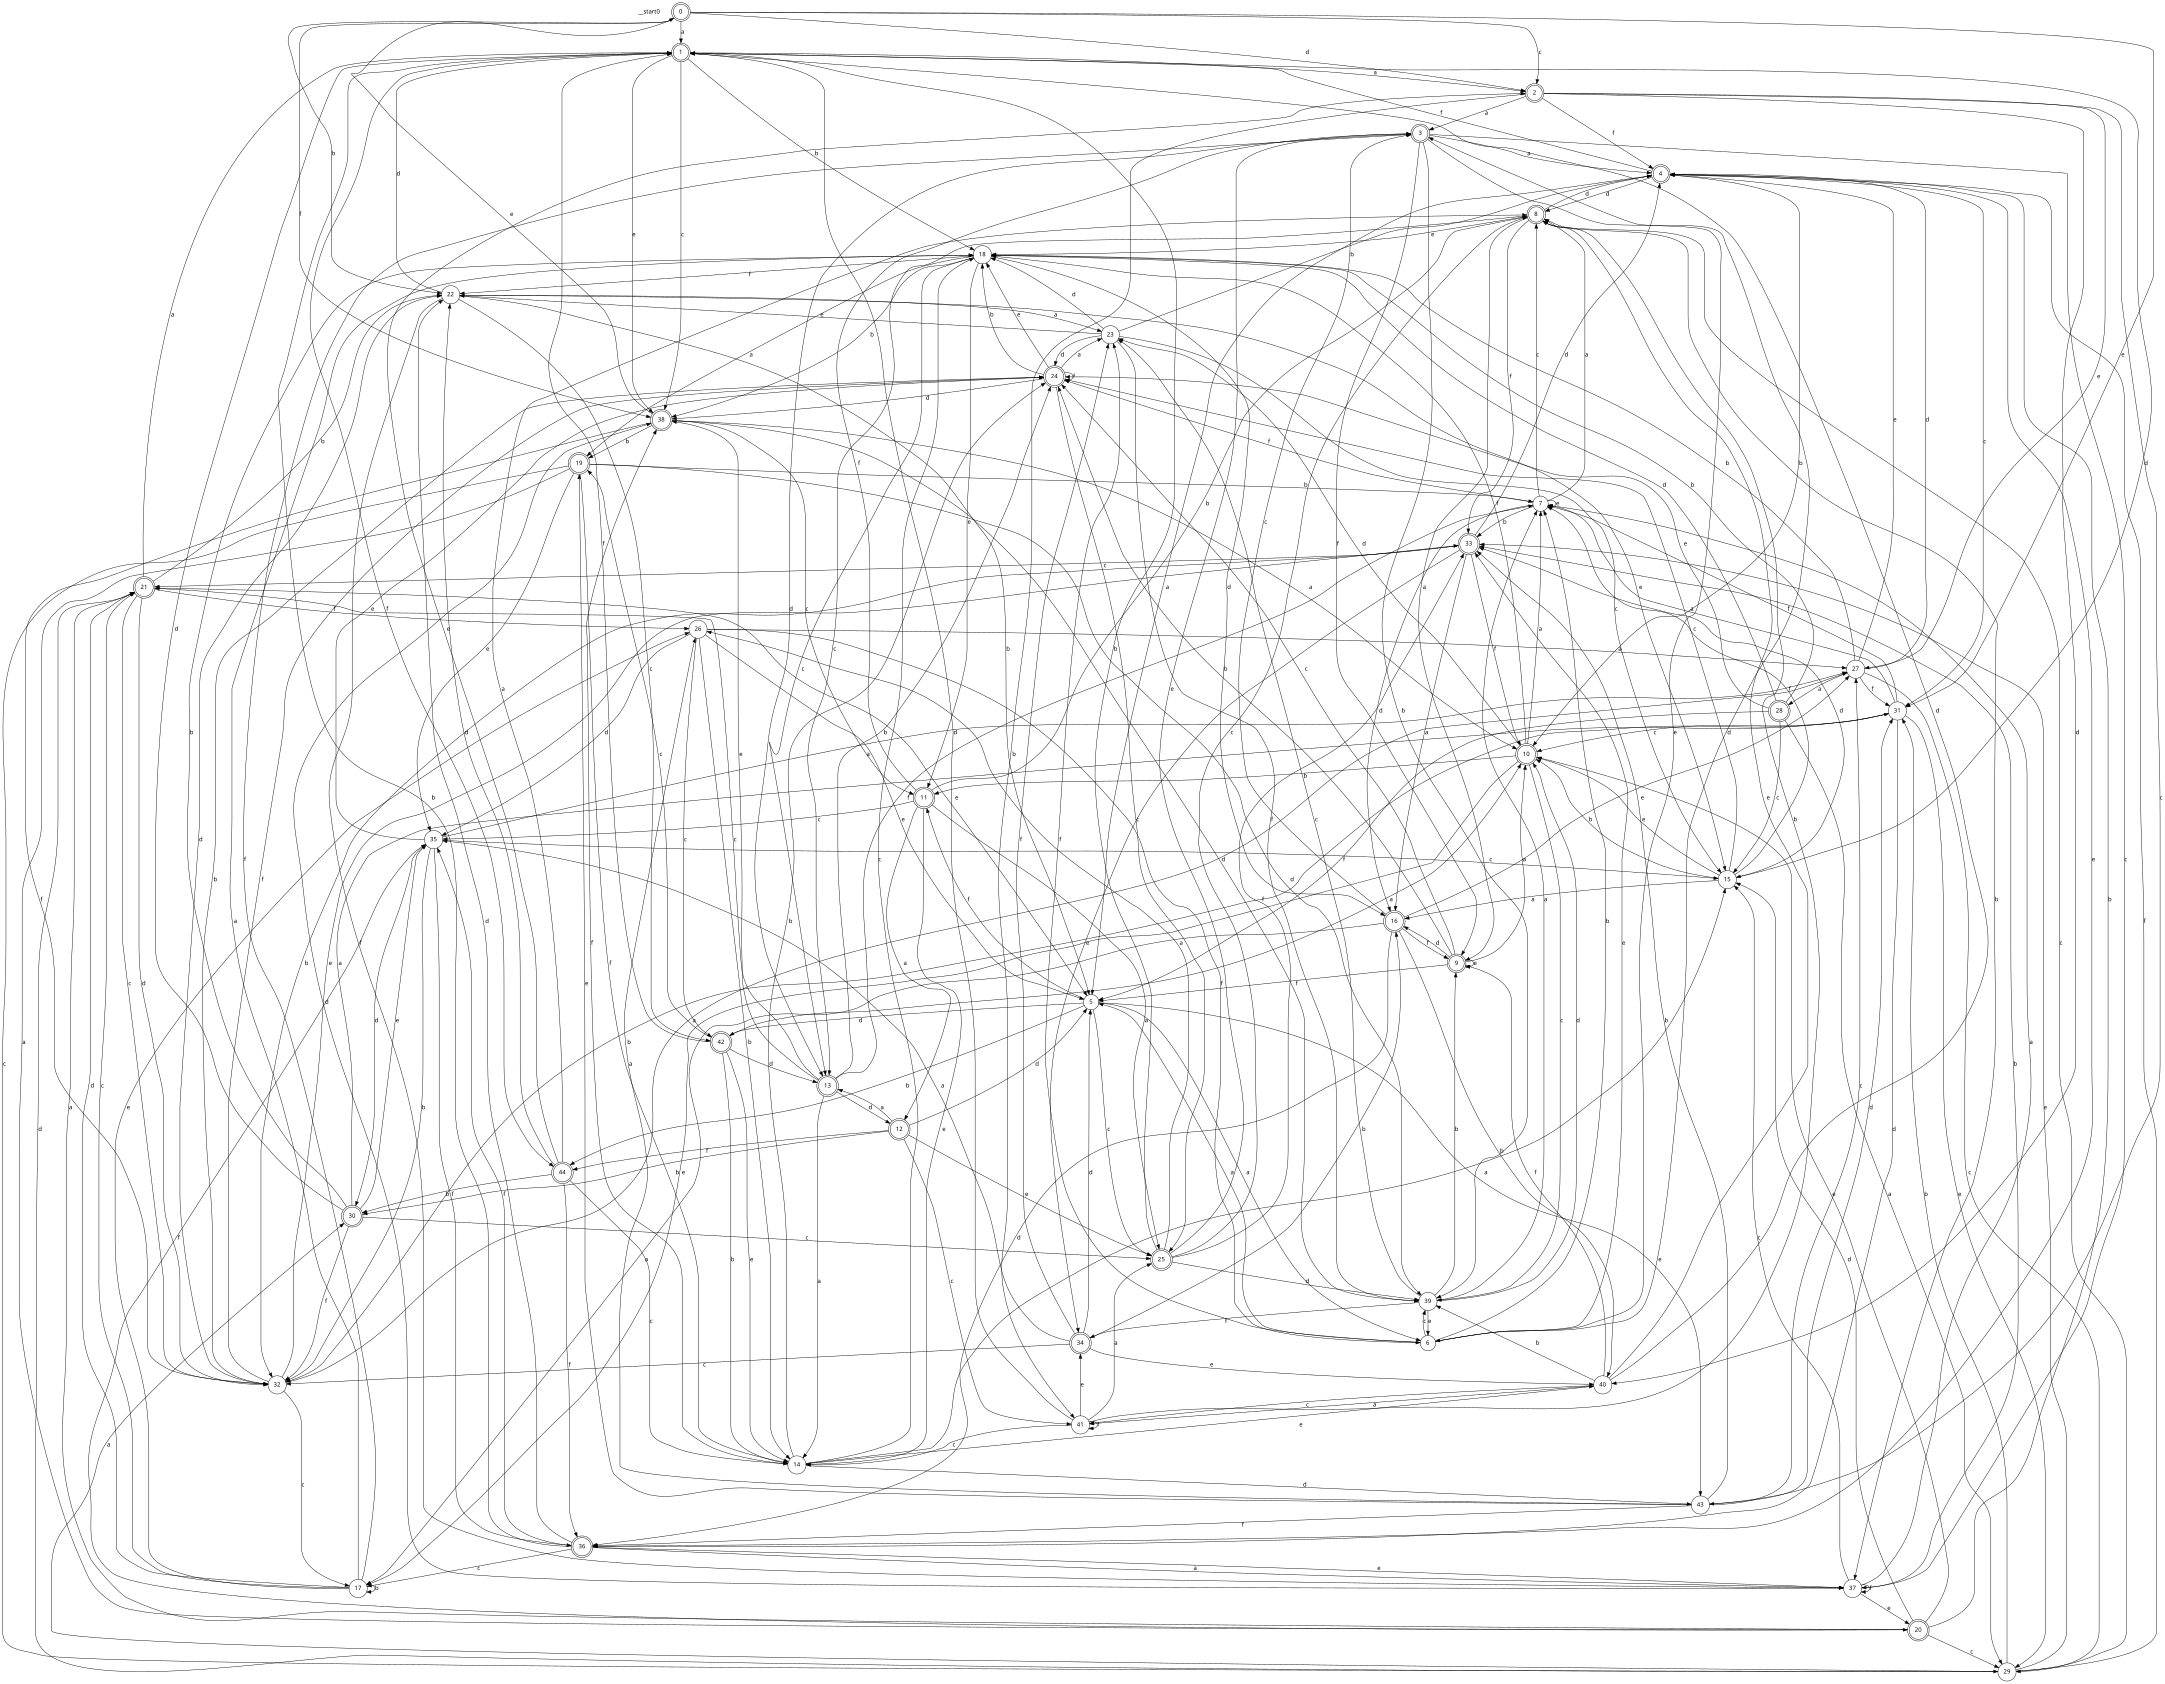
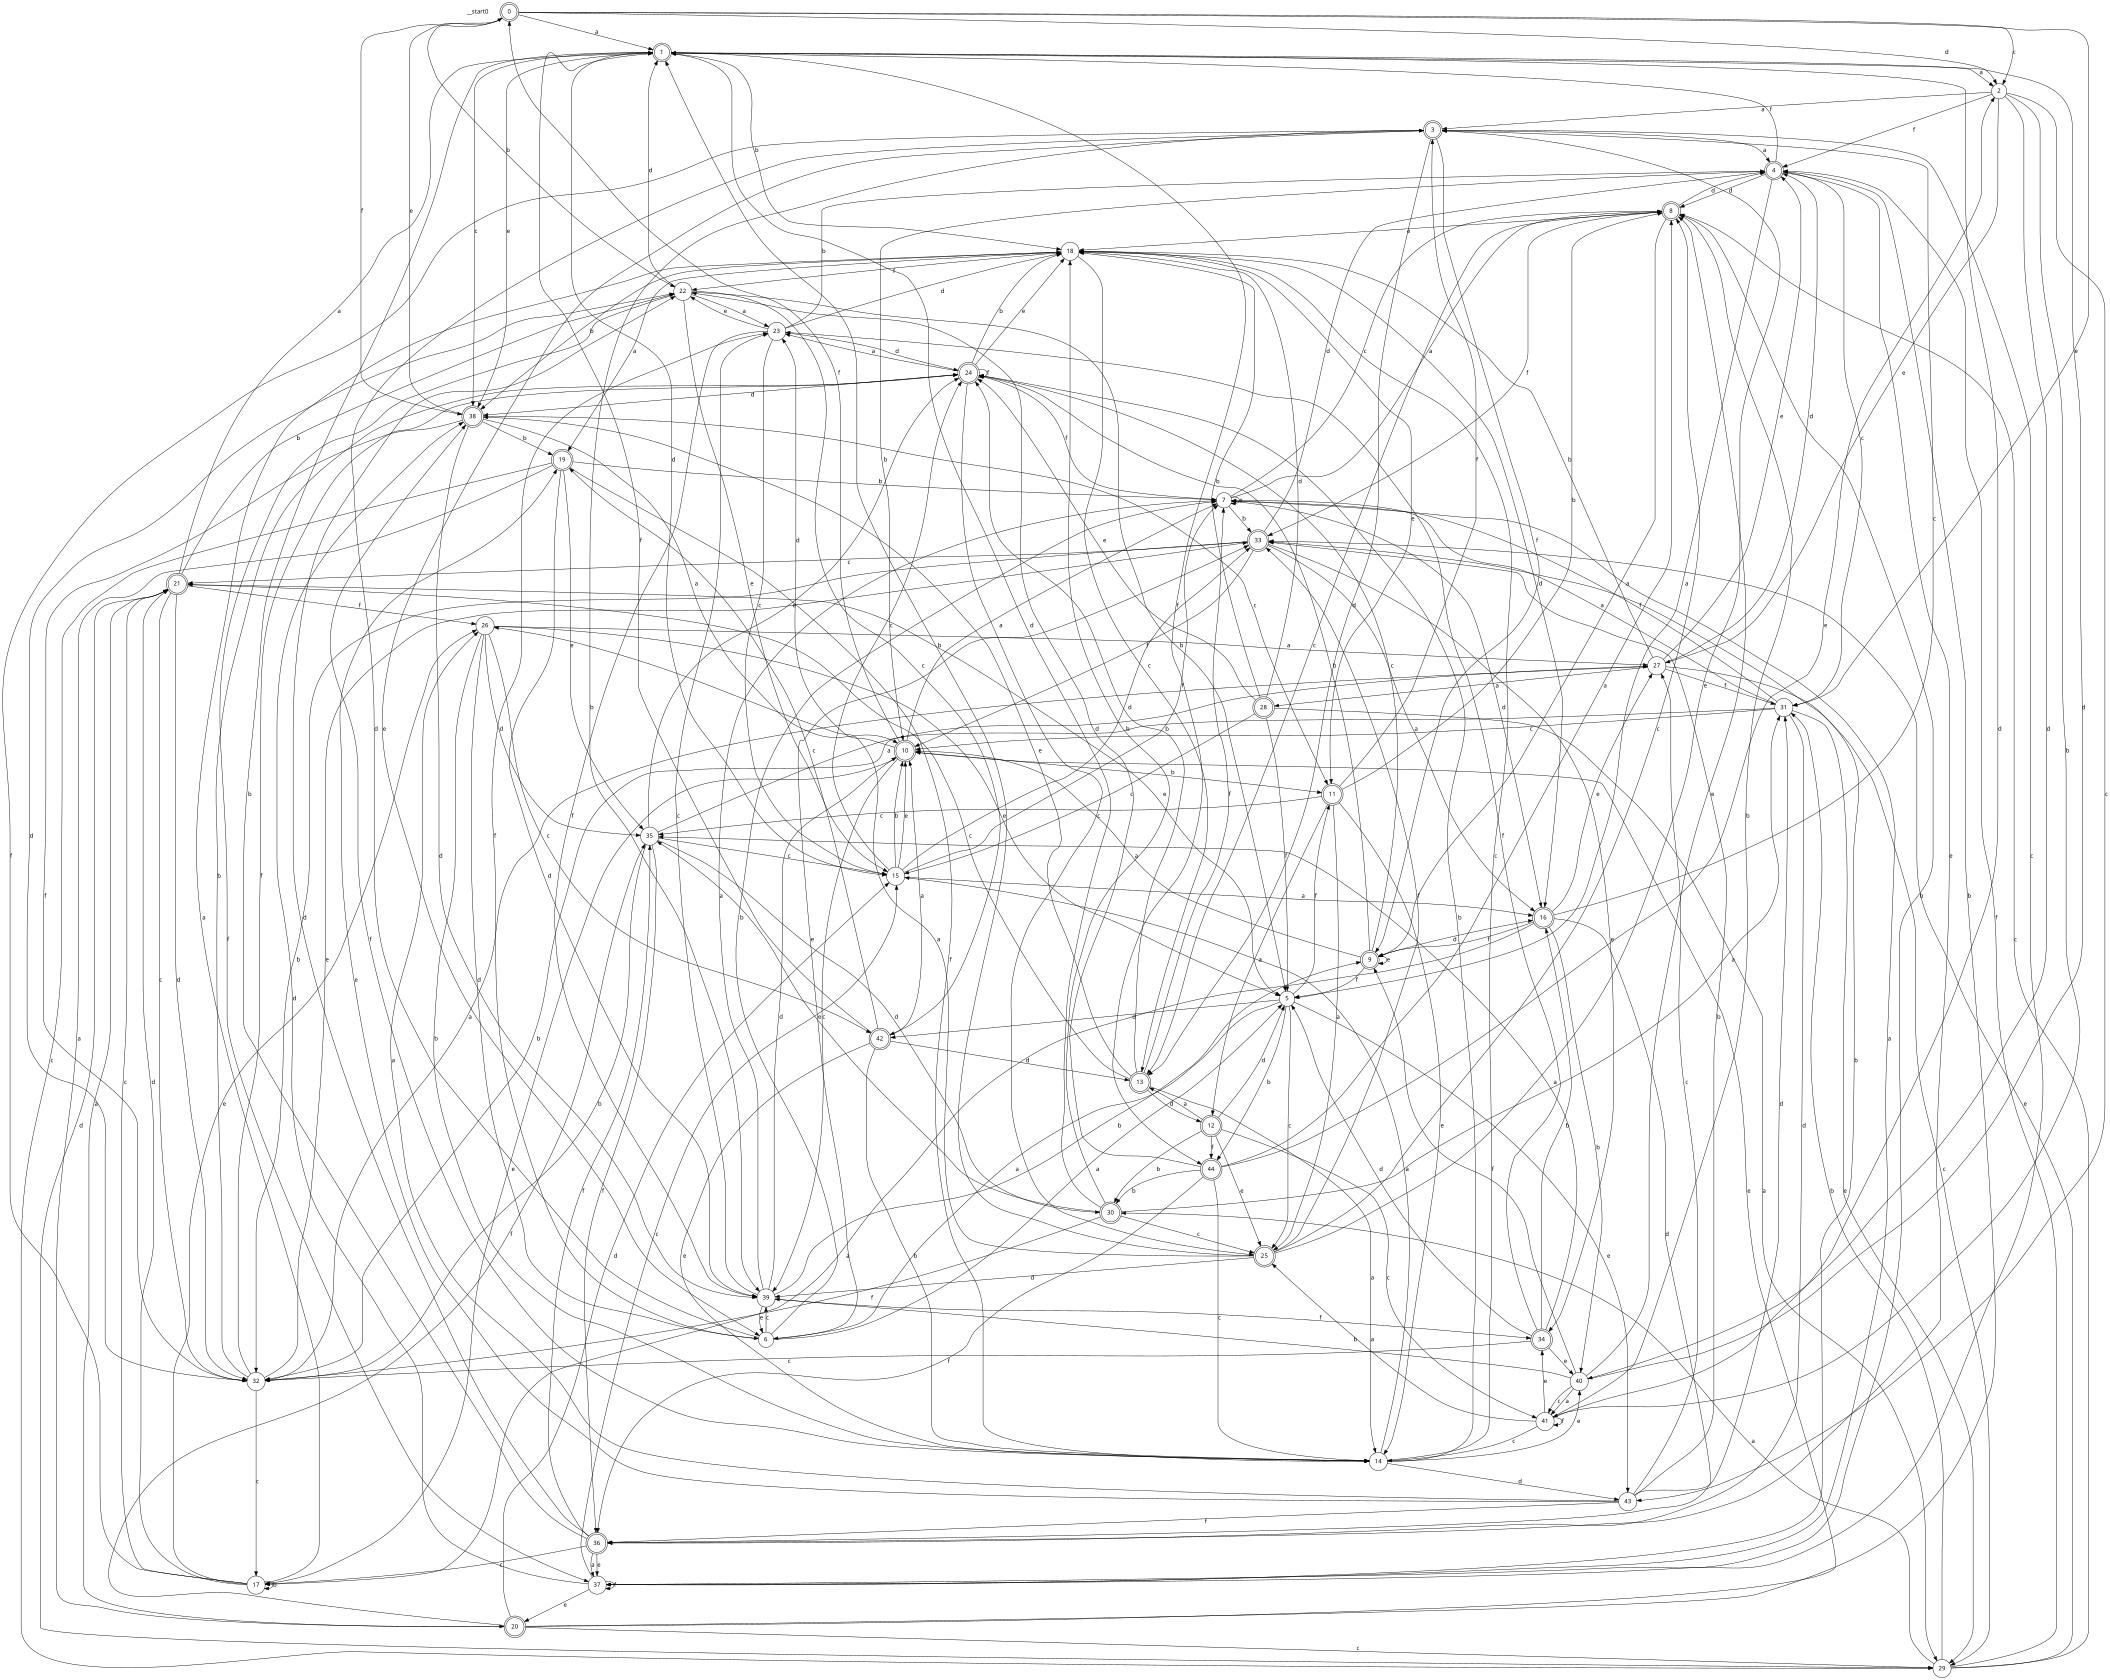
(1535, 93) -> (1999, 91)
(1392, 360) -> (830, 360)
(1222, 984) -> (479, 980)
